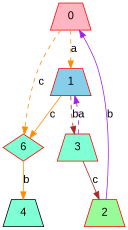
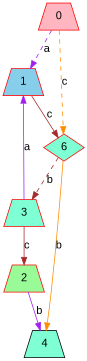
(71, 46) -> (43, 46)
(71, 111) -> (47, 175)
(48, 114) -> (43, 113)
(107, 116) -> (33, 308)
(78, 118) -> (24, 151)
